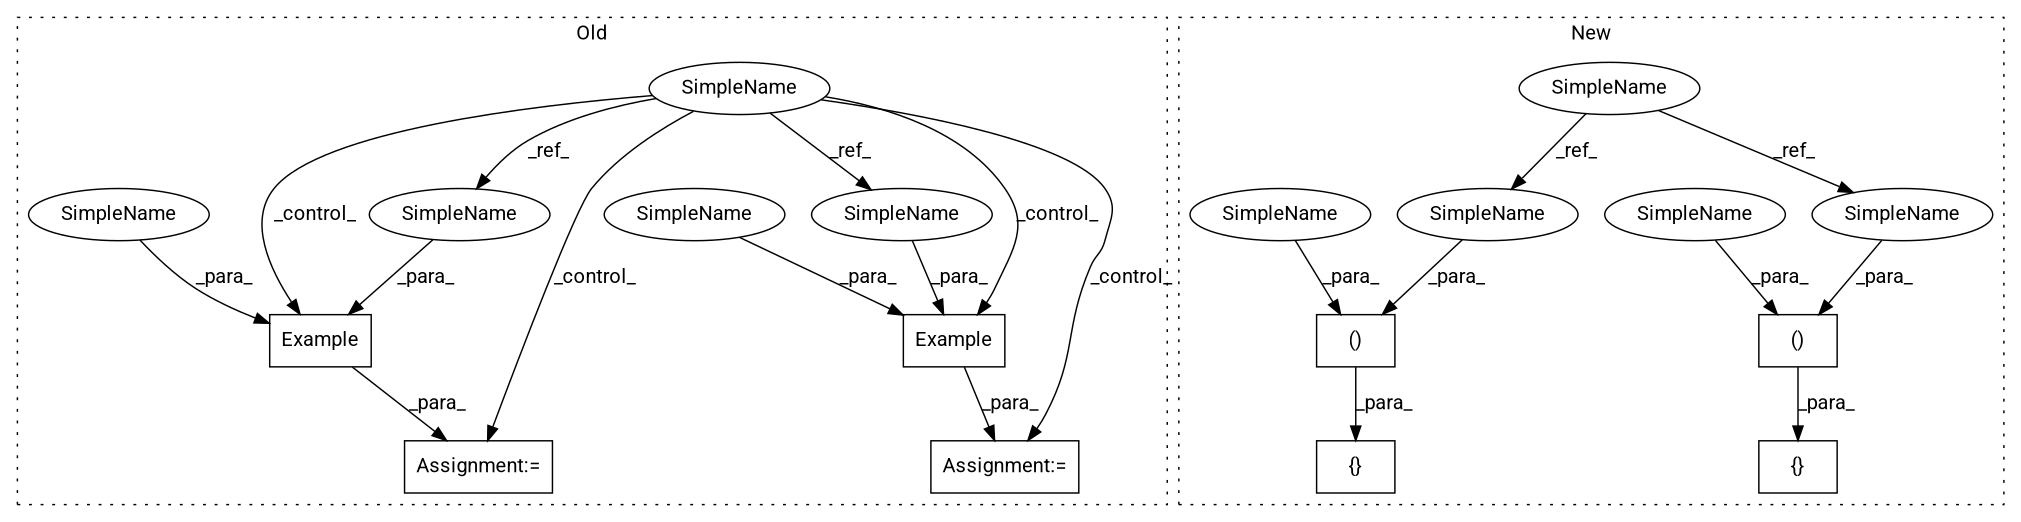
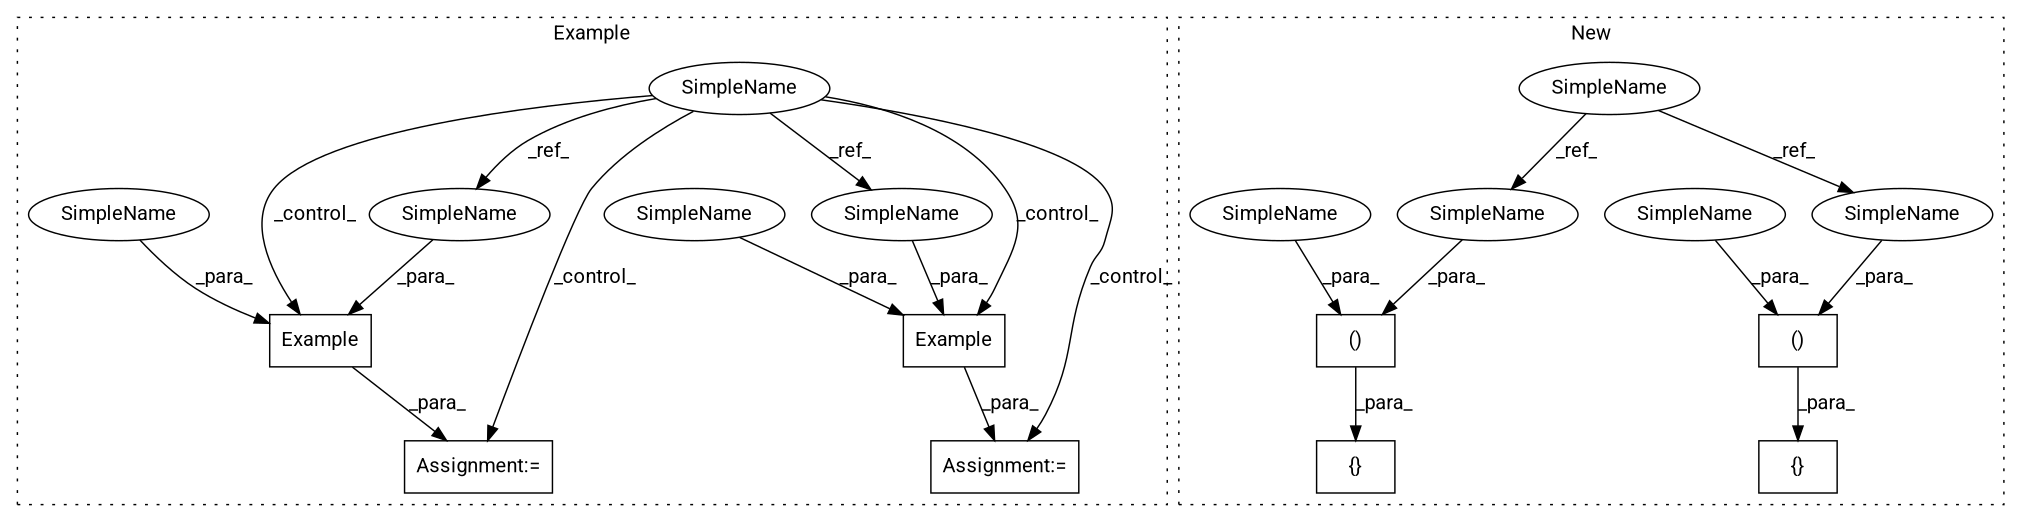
(592, 34) -> (592, 34)
